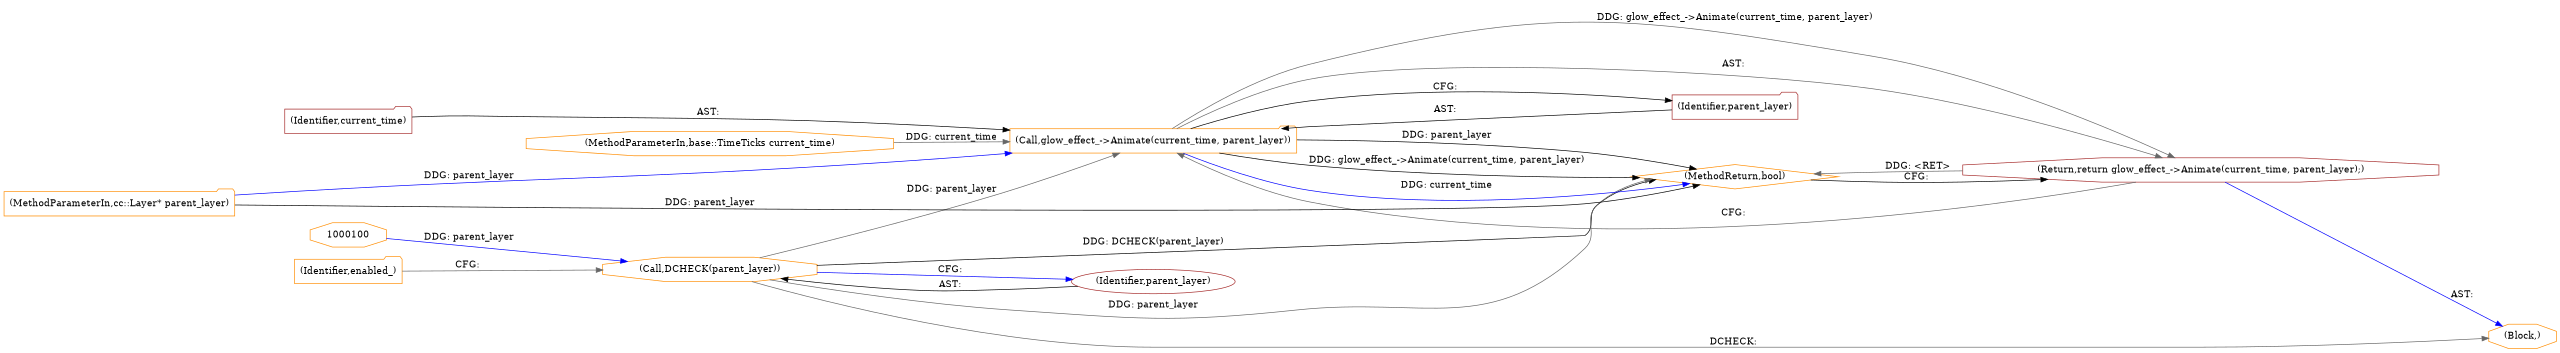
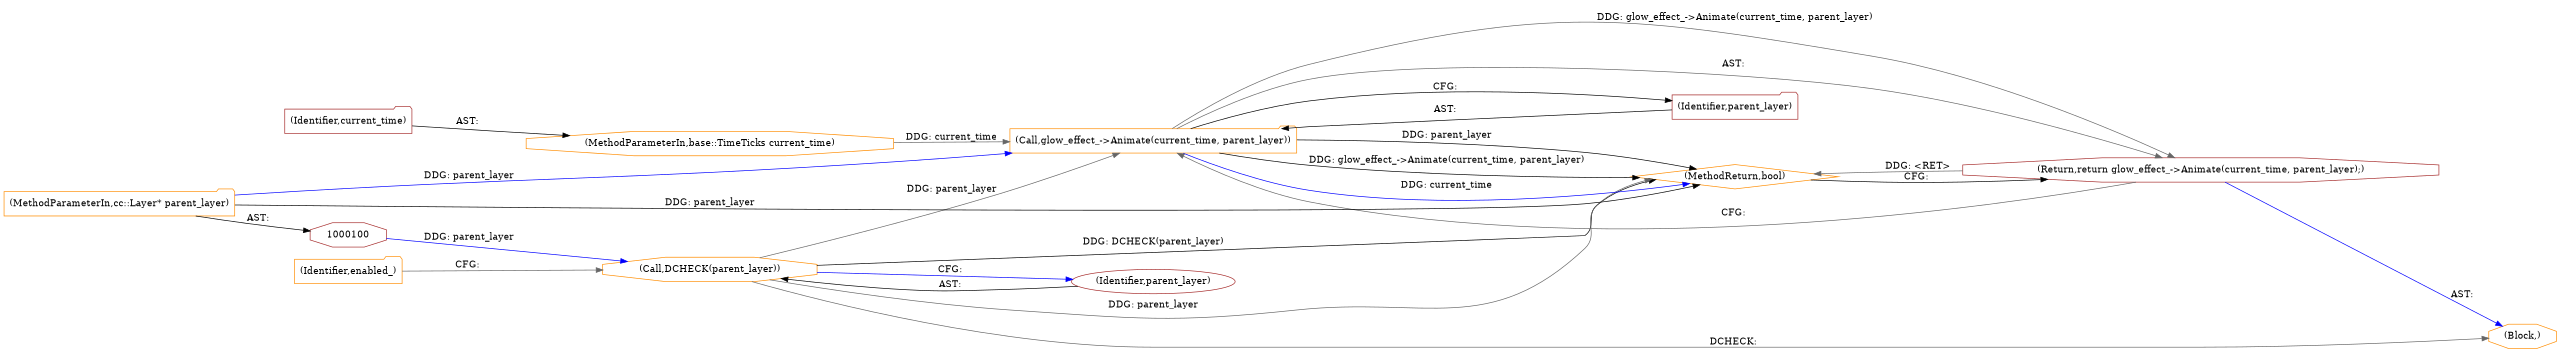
(708, 119) -> (487, 131)
none -> (250, 224)
(348, 235) -> (348, 235)
